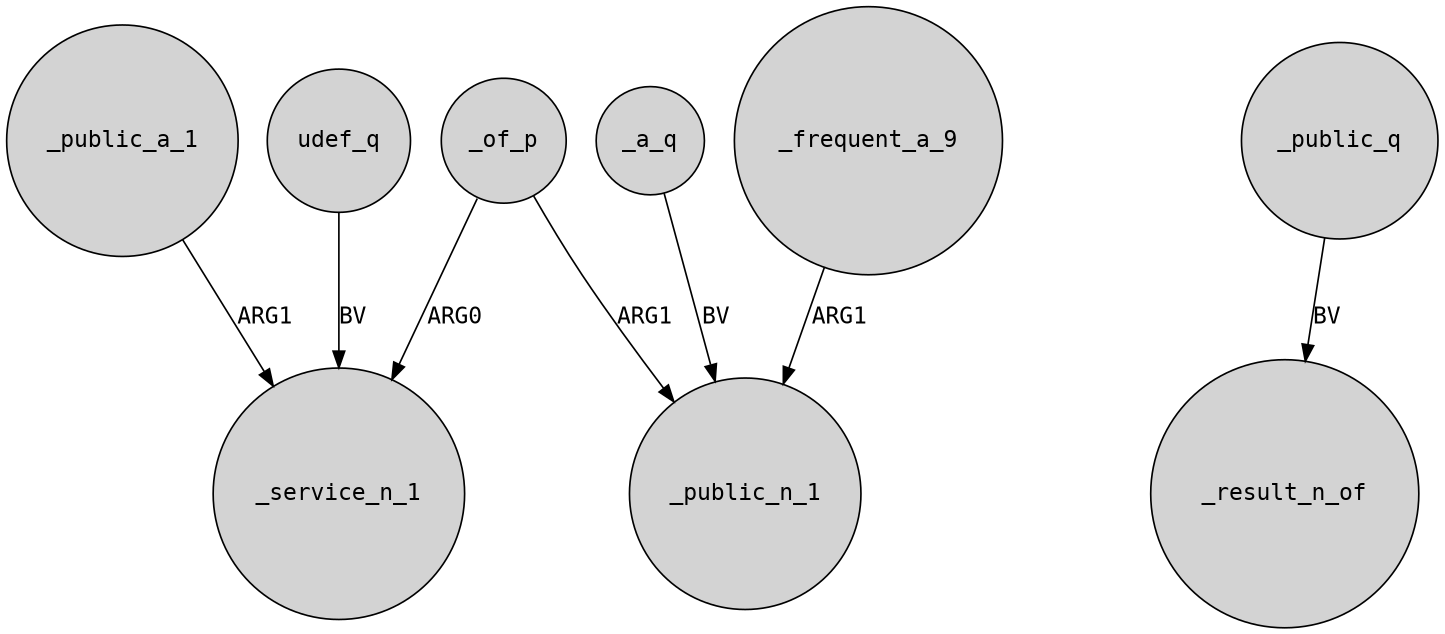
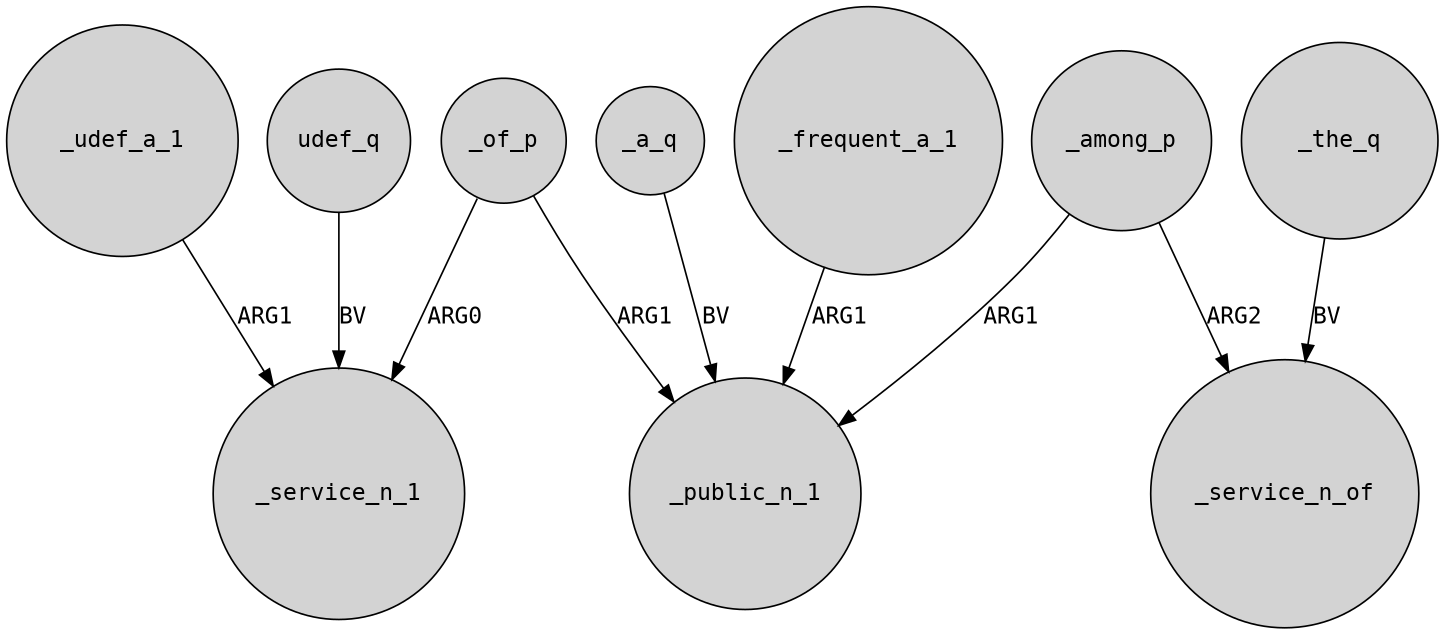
(122, 141) -> (122, 141)
(868, 141) -> (868, 141)
none -> (1122, 141)
(1340, 141) -> (1340, 141)
(1285, 494) -> (1285, 494)
